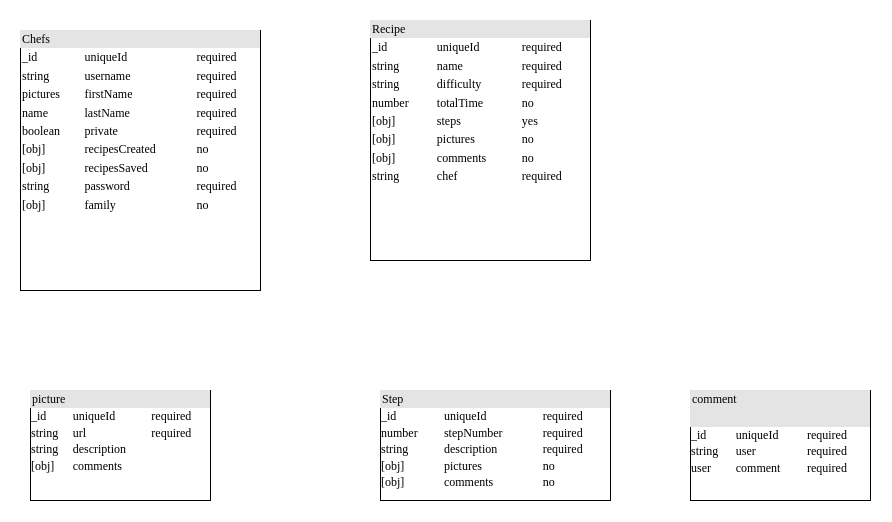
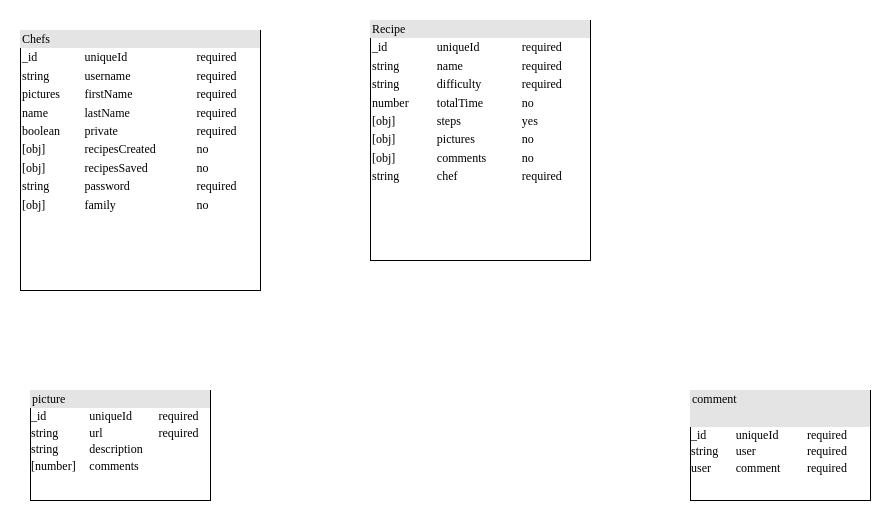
(90, 427) -> (90, 427)
(496, 446) -> none
